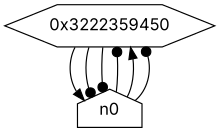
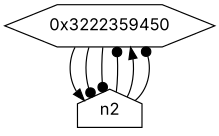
(110, 110) -> (110, 110)
